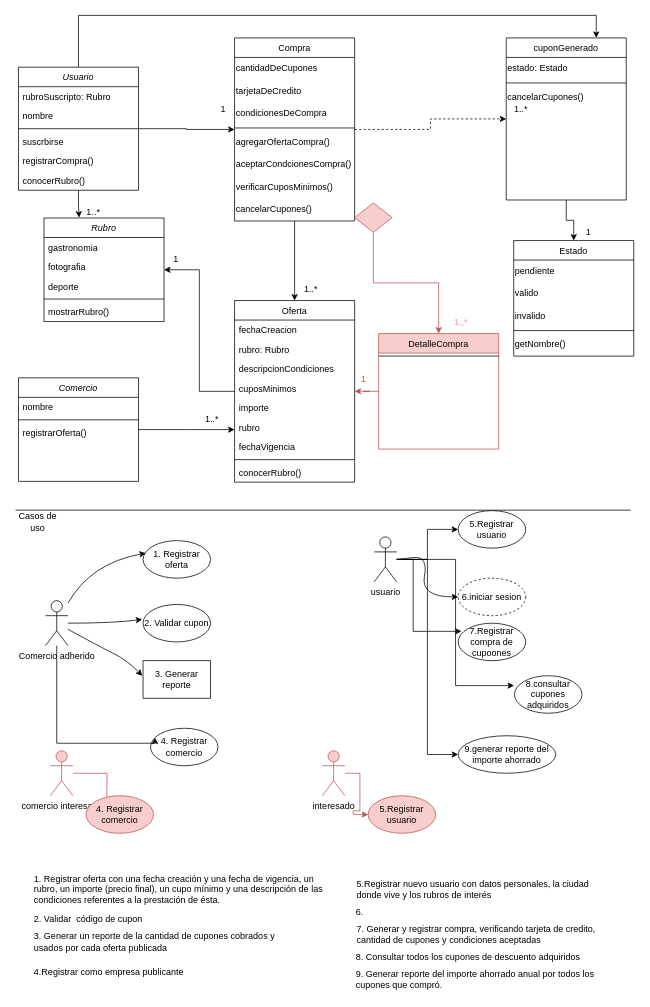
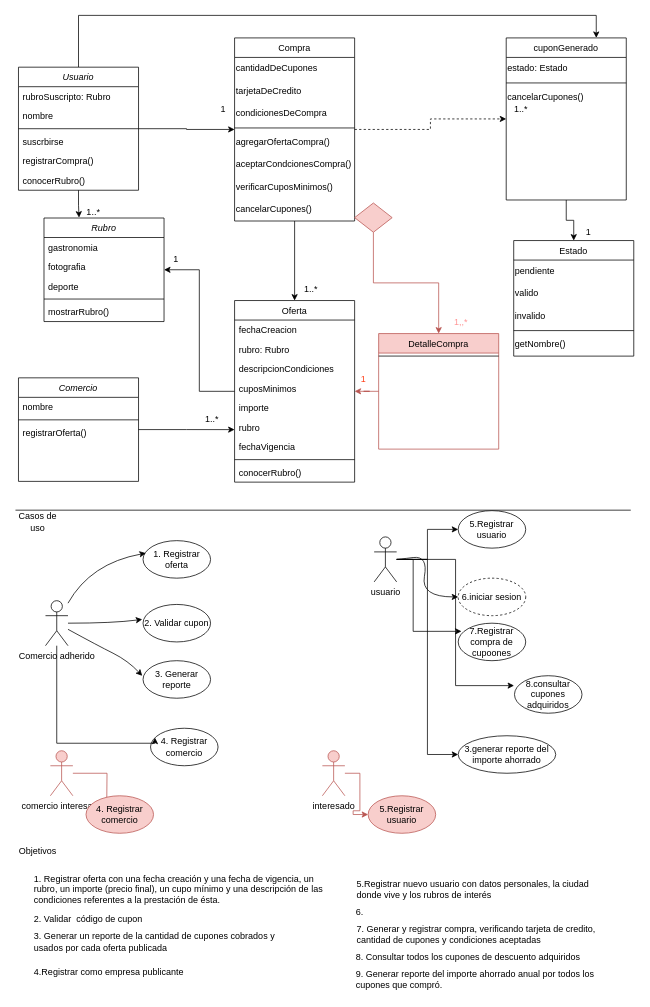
(177, 679) -> (177, 679)
(507, 754) -> (507, 754)
none -> (38, 851)
